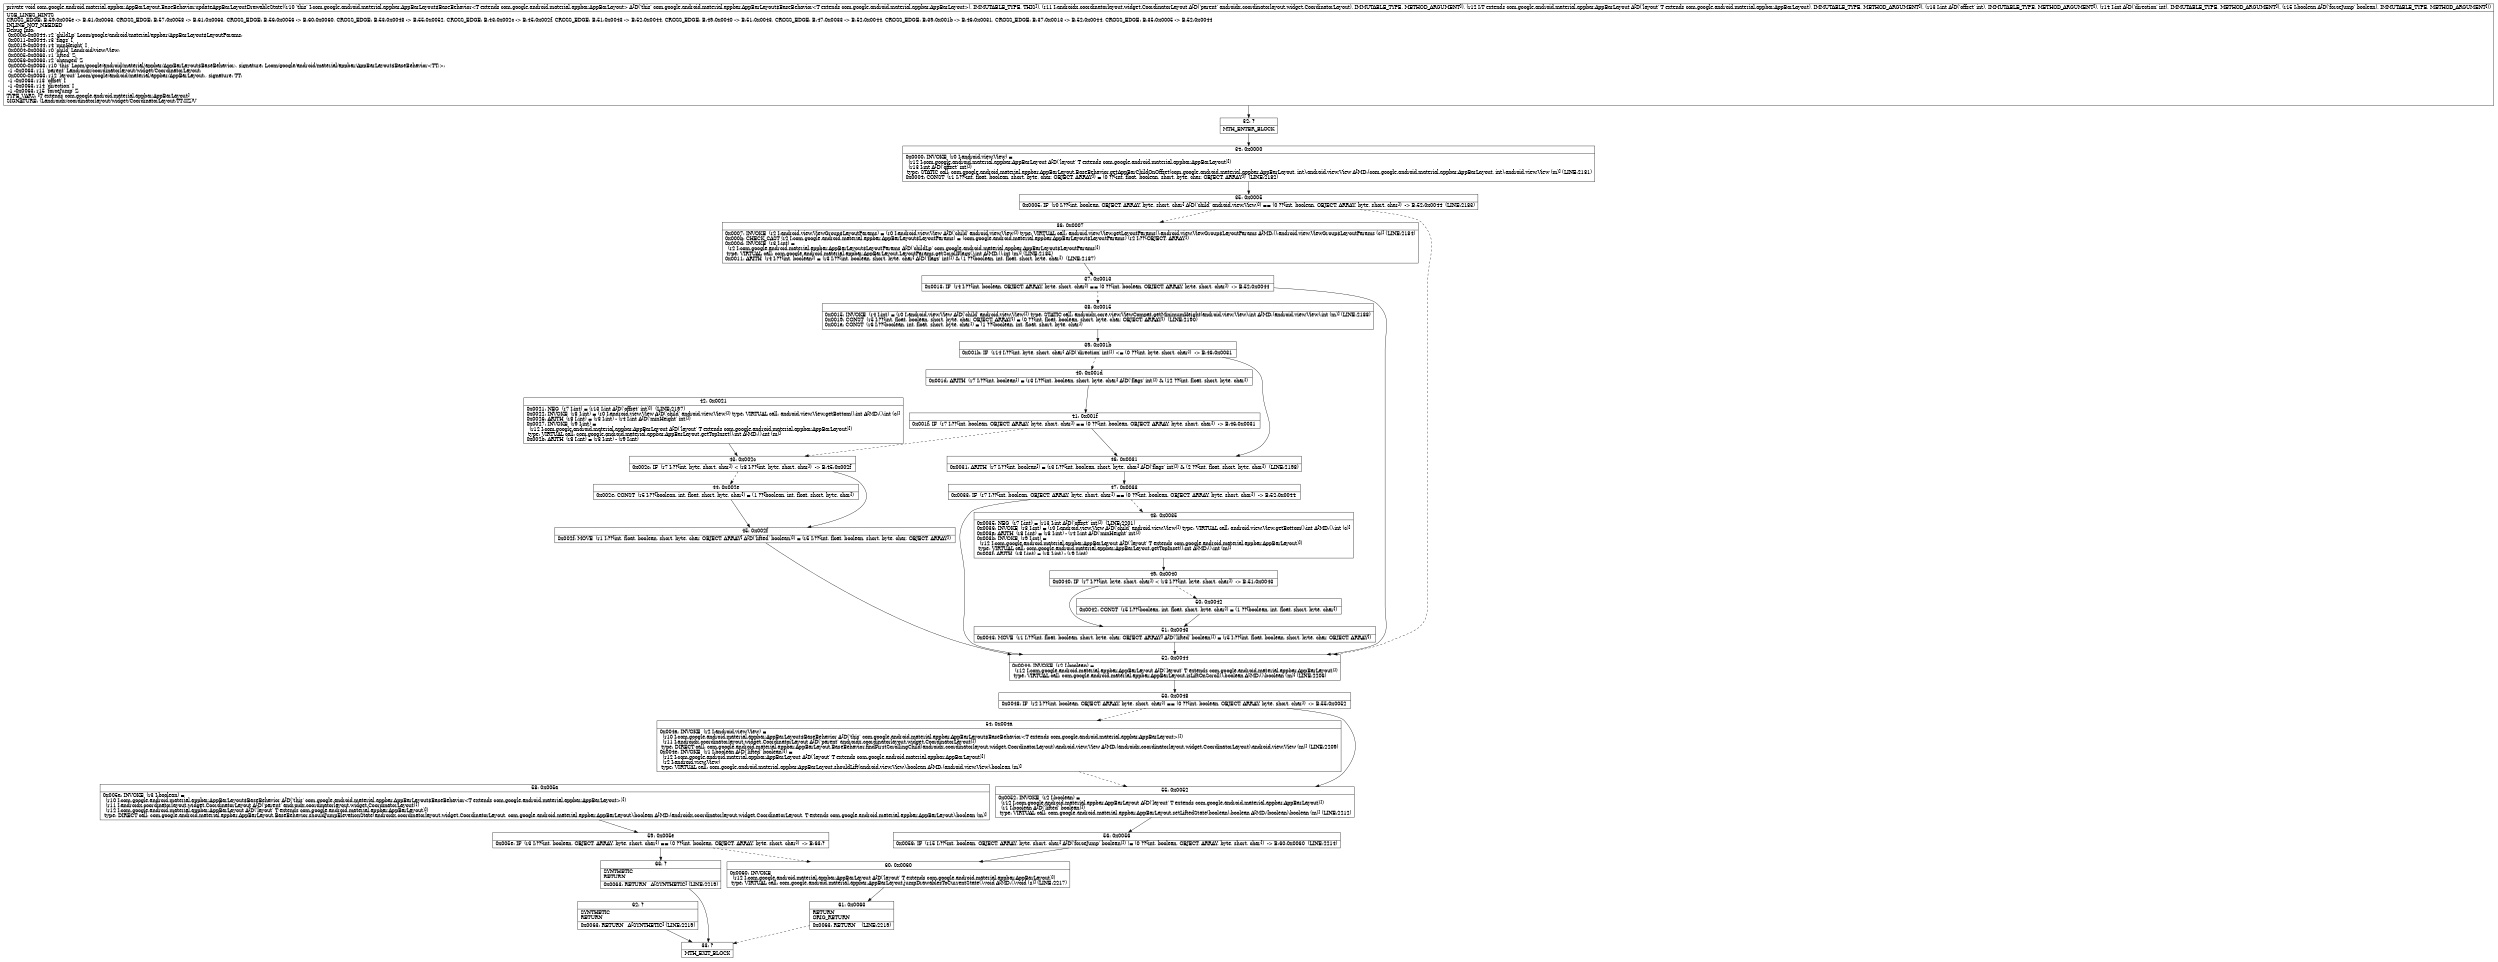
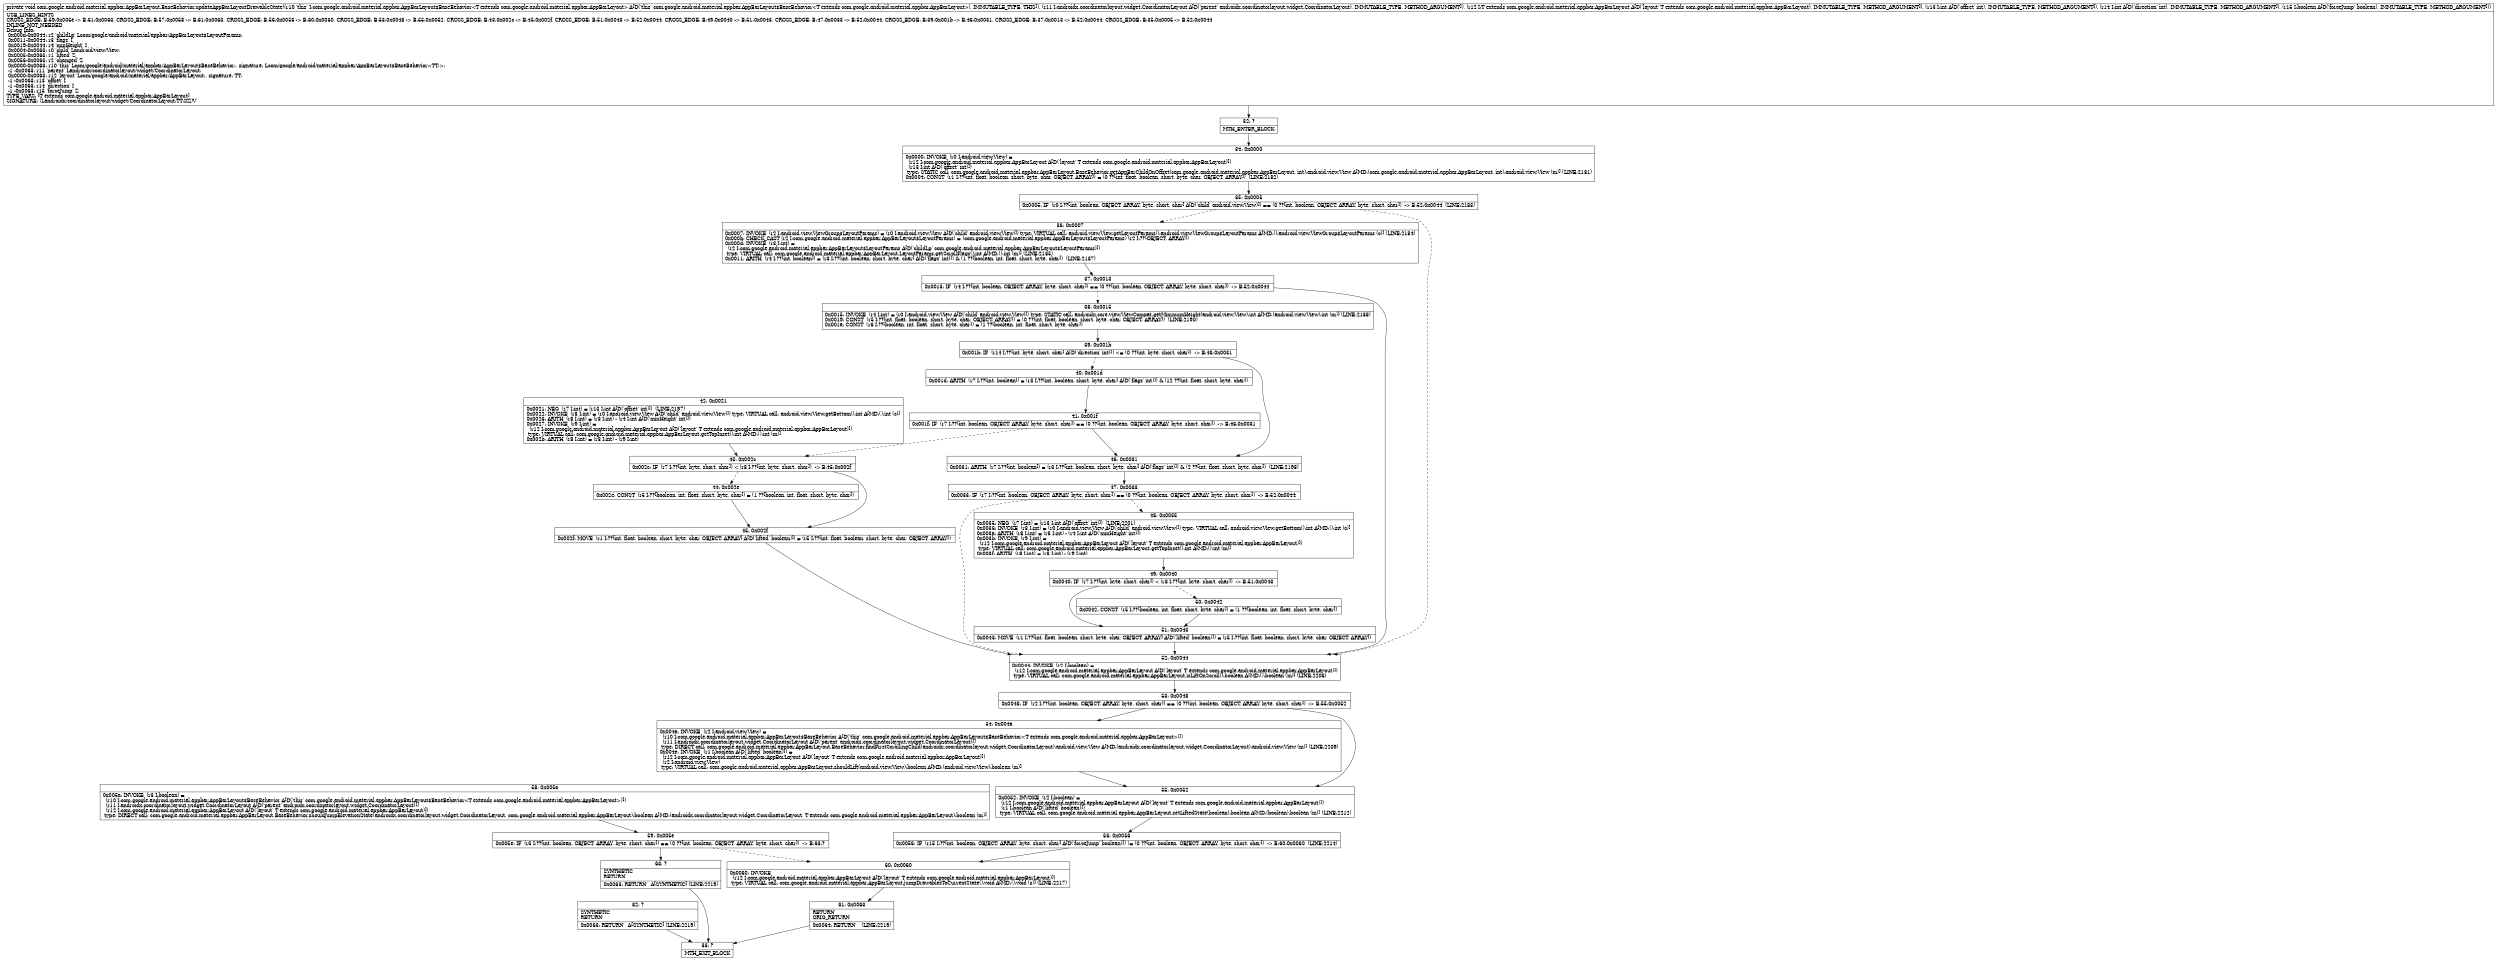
(964, 571) -> (964, 571)
(1123, 714) -> (1123, 714)
(1101, 779) -> (1101, 779)
(852, 926) -> (852, 926)
(773, 934) -> (773, 934)
